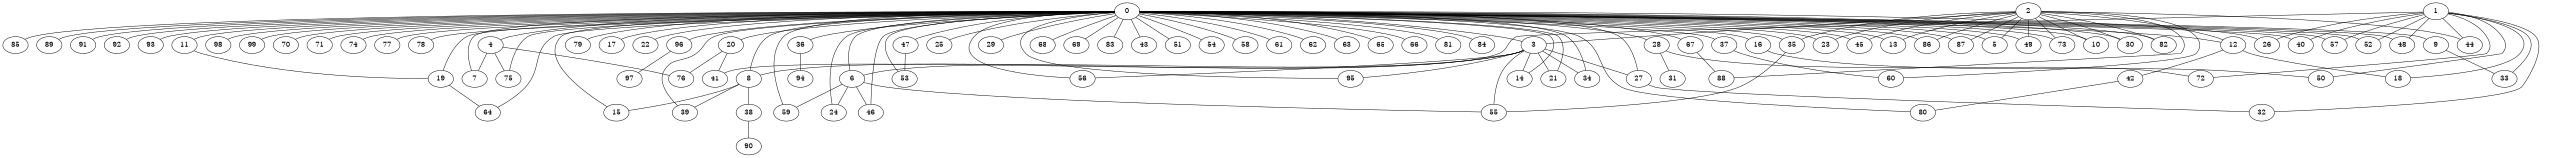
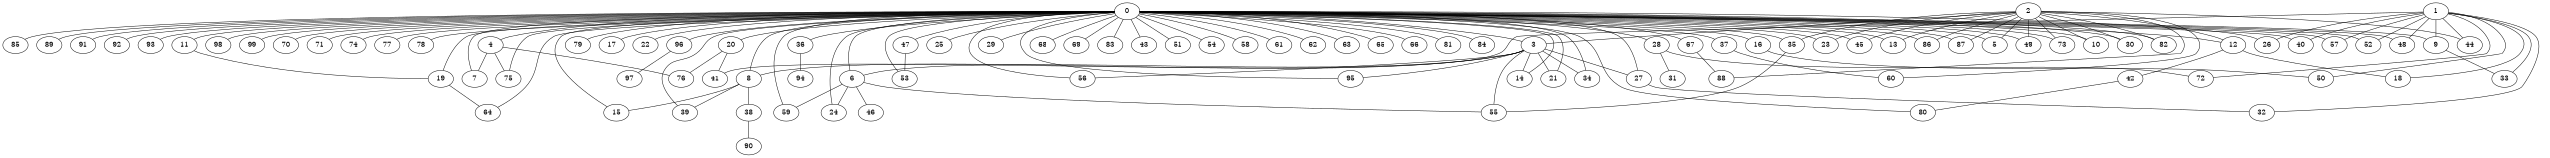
(963, 21) -> none
none -> (2436, 28)
